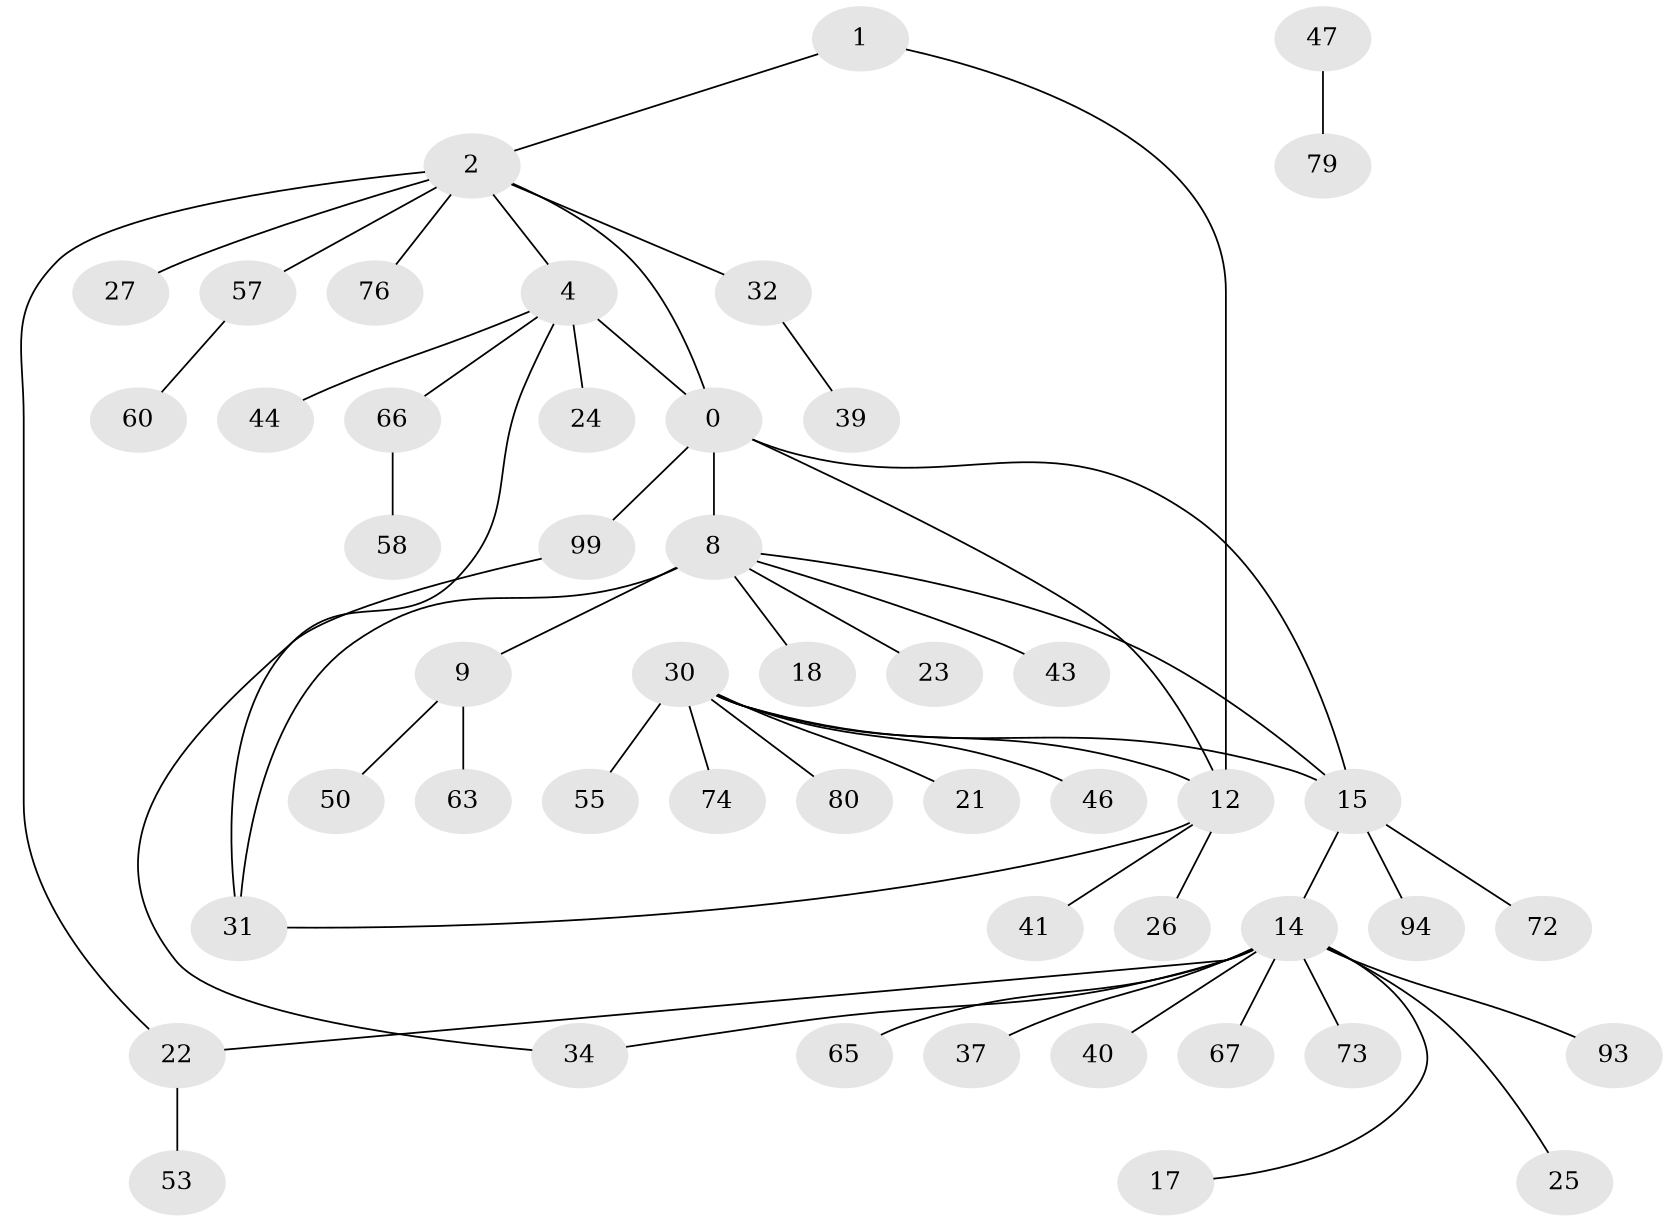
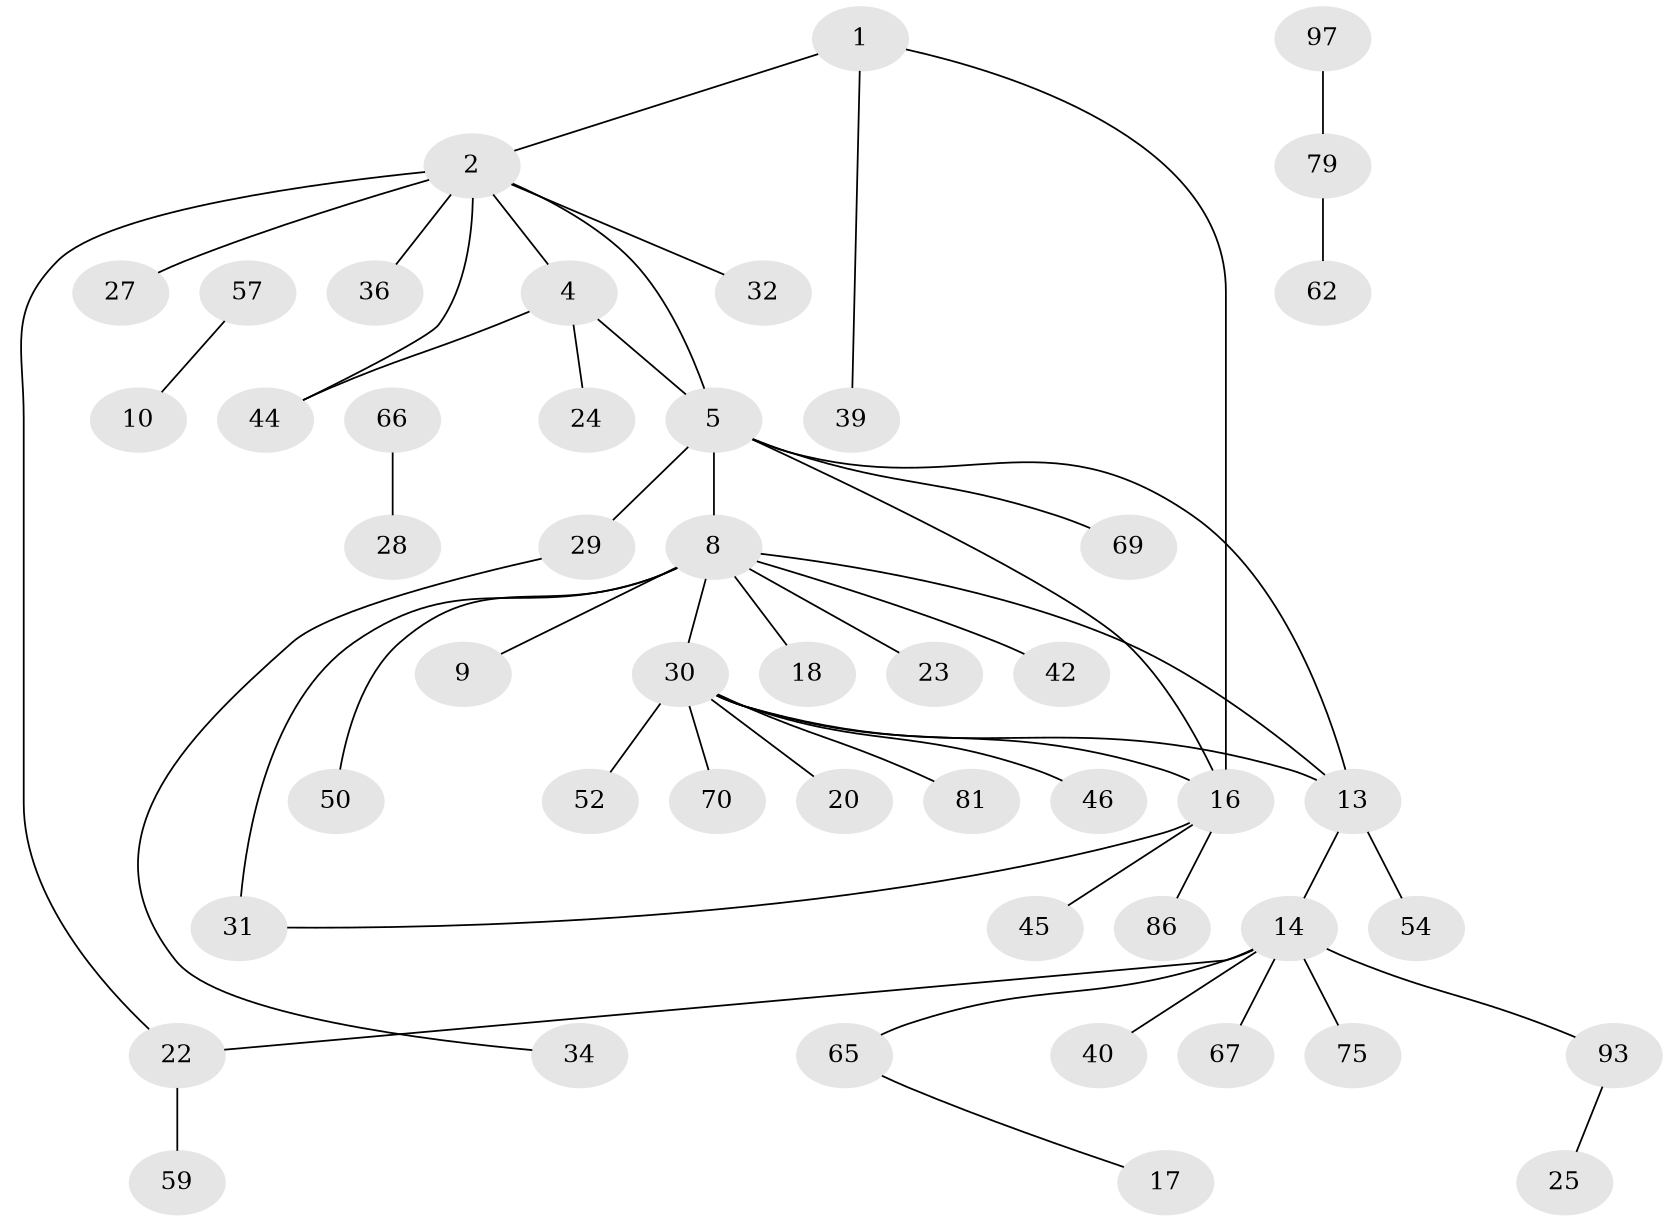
(1323, 39) -> (1323, 39)
(360, 229) -> (430, 332)
(375, 293) -> (375, 293)
none -> (1323, 293)
(481, 356) -> none
(808, 357) -> (856, 229)
(138, 420) -> (138, 420)
(714, 420) -> (714, 420)
(393, 547) -> (393, 547)
(587, 547) -> (587, 547)
none -> (1129, 547)
(471, 561) -> none
none -> (697, 611)
(1062, 674) -> (1062, 674)
(400, 738) -> (434, 618)
(463, 801) -> none
(590, 801) -> (590, 801)
(717, 801) -> (717, 801)
(845, 801) -> (845, 801)
(972, 801) -> (972, 801)
(1226, 801) -> (1226, 801)
(1353, 801) -> (1353, 801)
(1035, 929) -> (1035, 929)
(1162, 929) -> (1162, 929)
(1417, 929) -> (1417, 929)
(1544, 929) -> none
(910, 1010) -> none
(1455, 1032) -> (1589, 1119)
(972, 1056) -> none
(1353, 1056) -> (1353, 1056)
(1403, 1104) -> (1002, 1124)
(177, 1183) -> (177, 1183)
